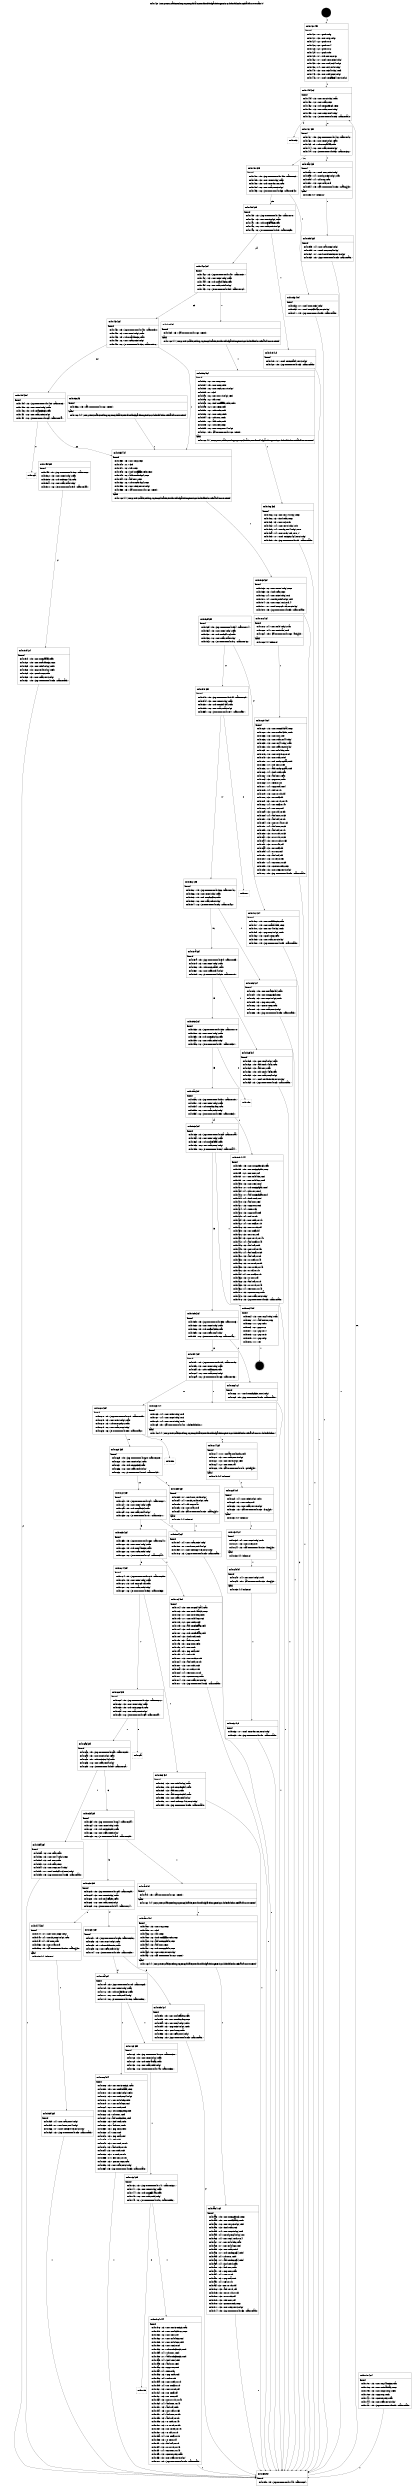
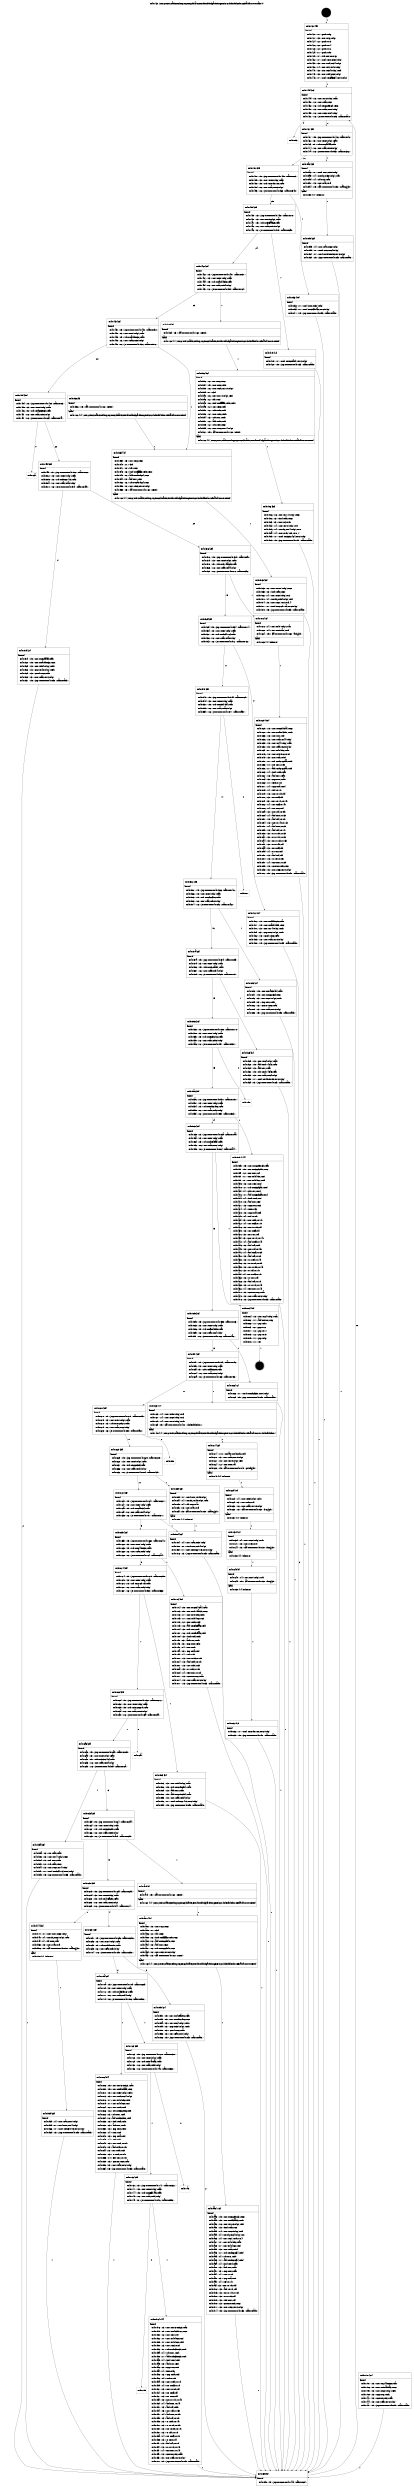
(74, 447) -> (52, 441)
none -> (225, 560)
none -> (185, 2189)
